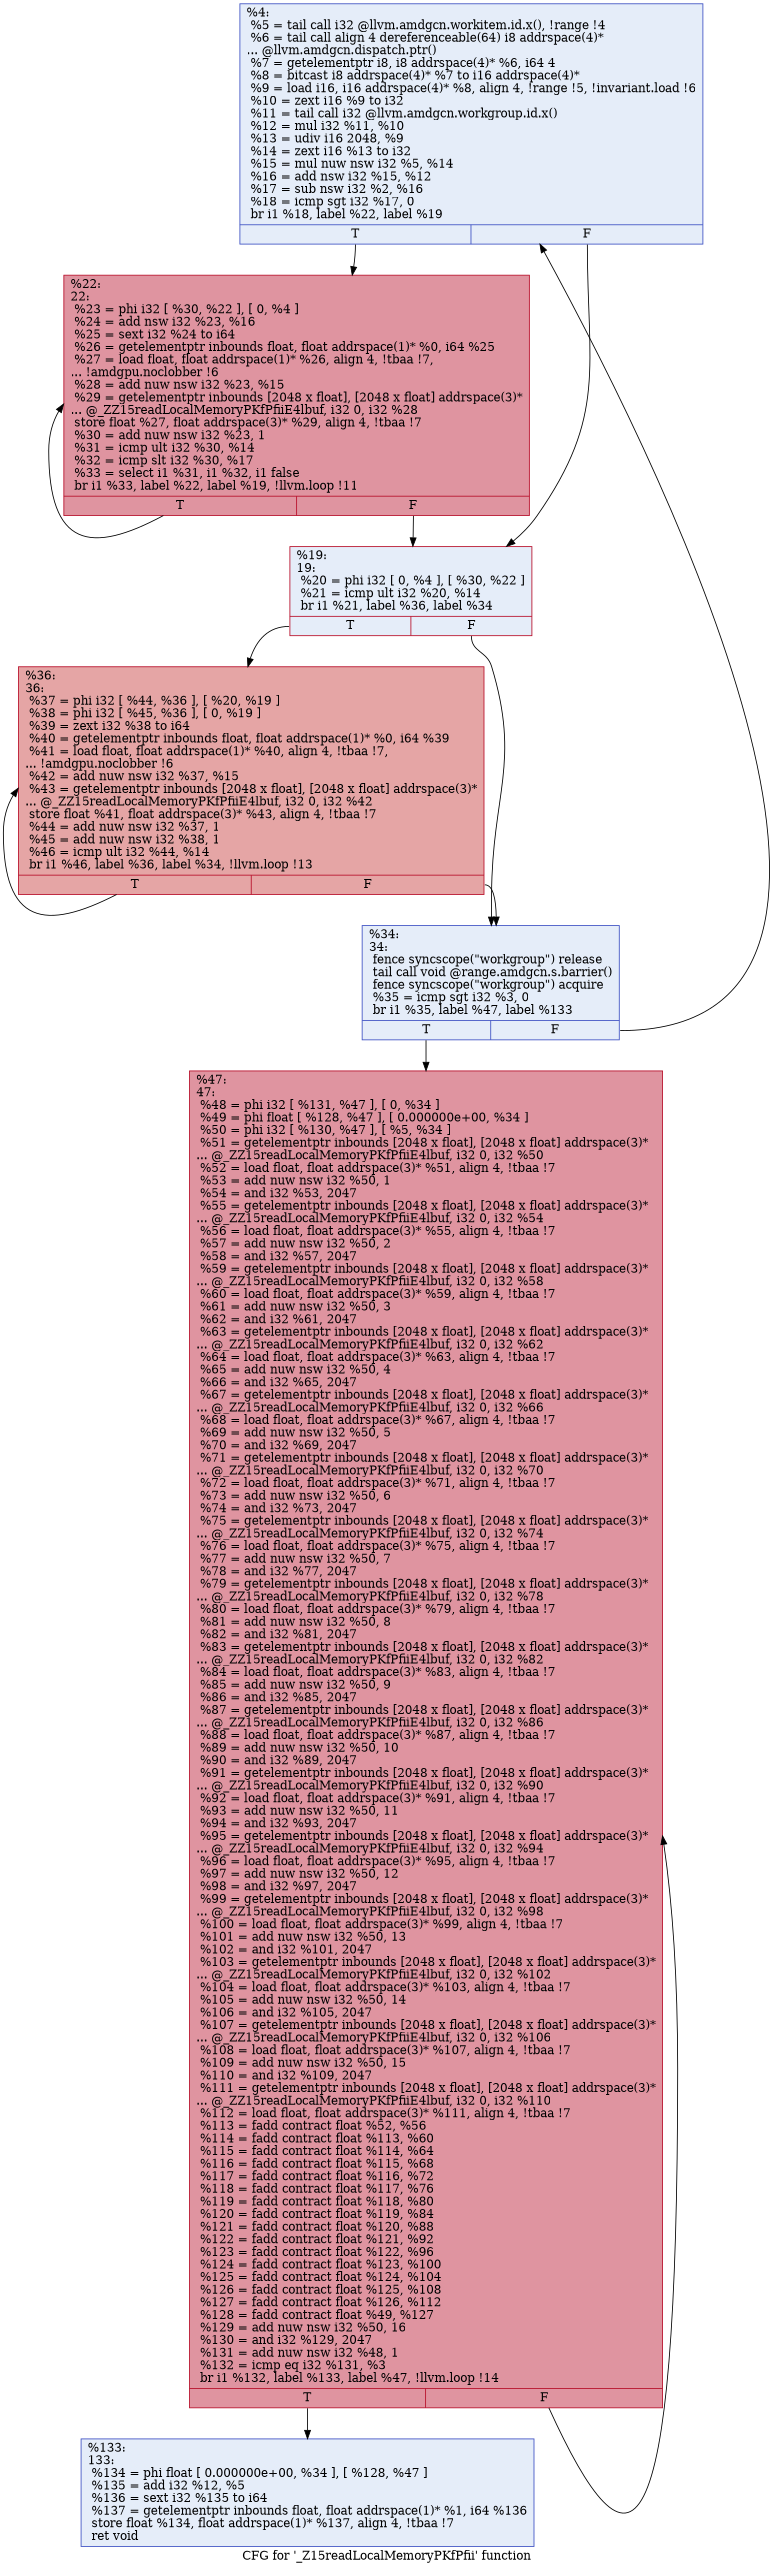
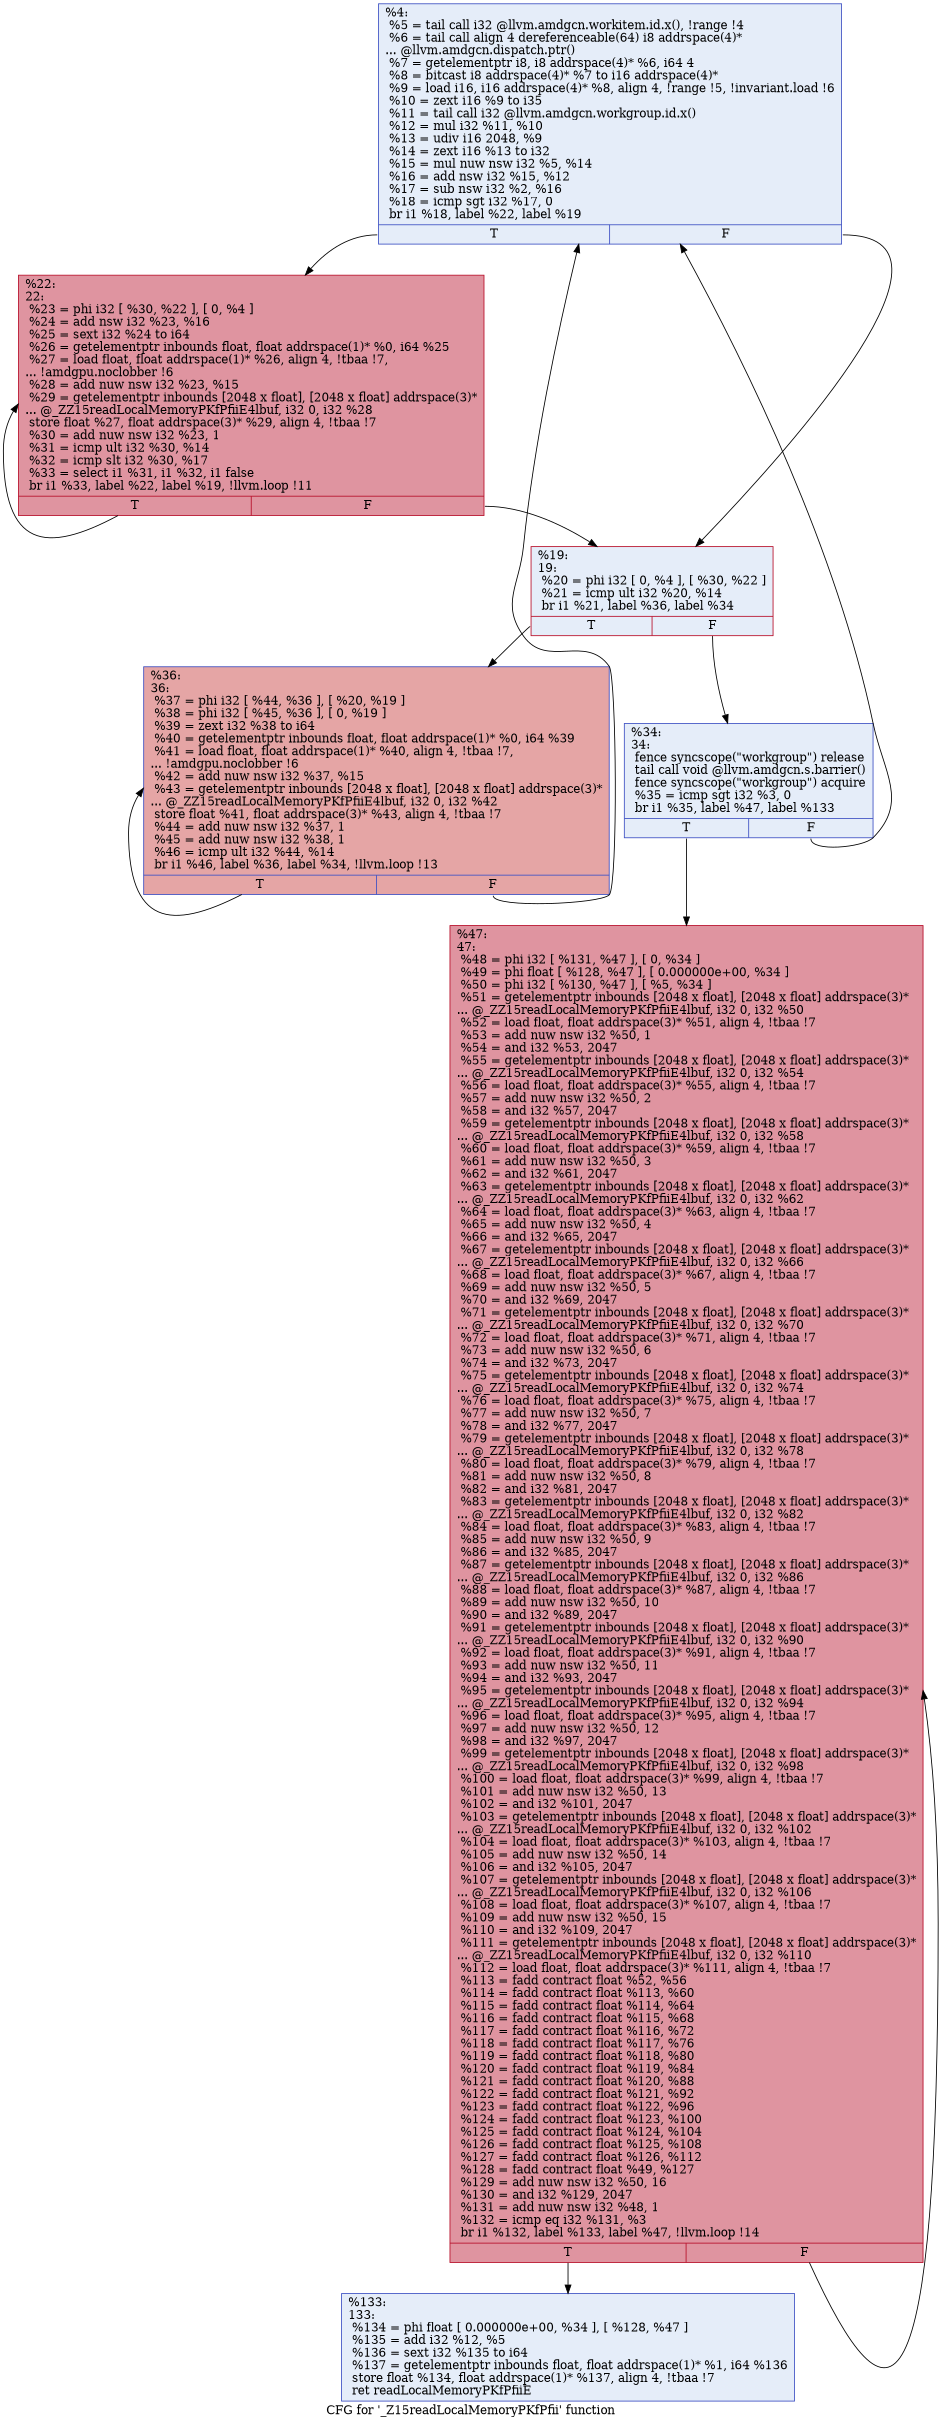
(325, 101) -> (464, 101)
(251, 781) -> (376, 781)
(495, 899) -> (544, 650)
(491, 973) -> (749, 771)
(113, 2536) -> (440, 2391)
